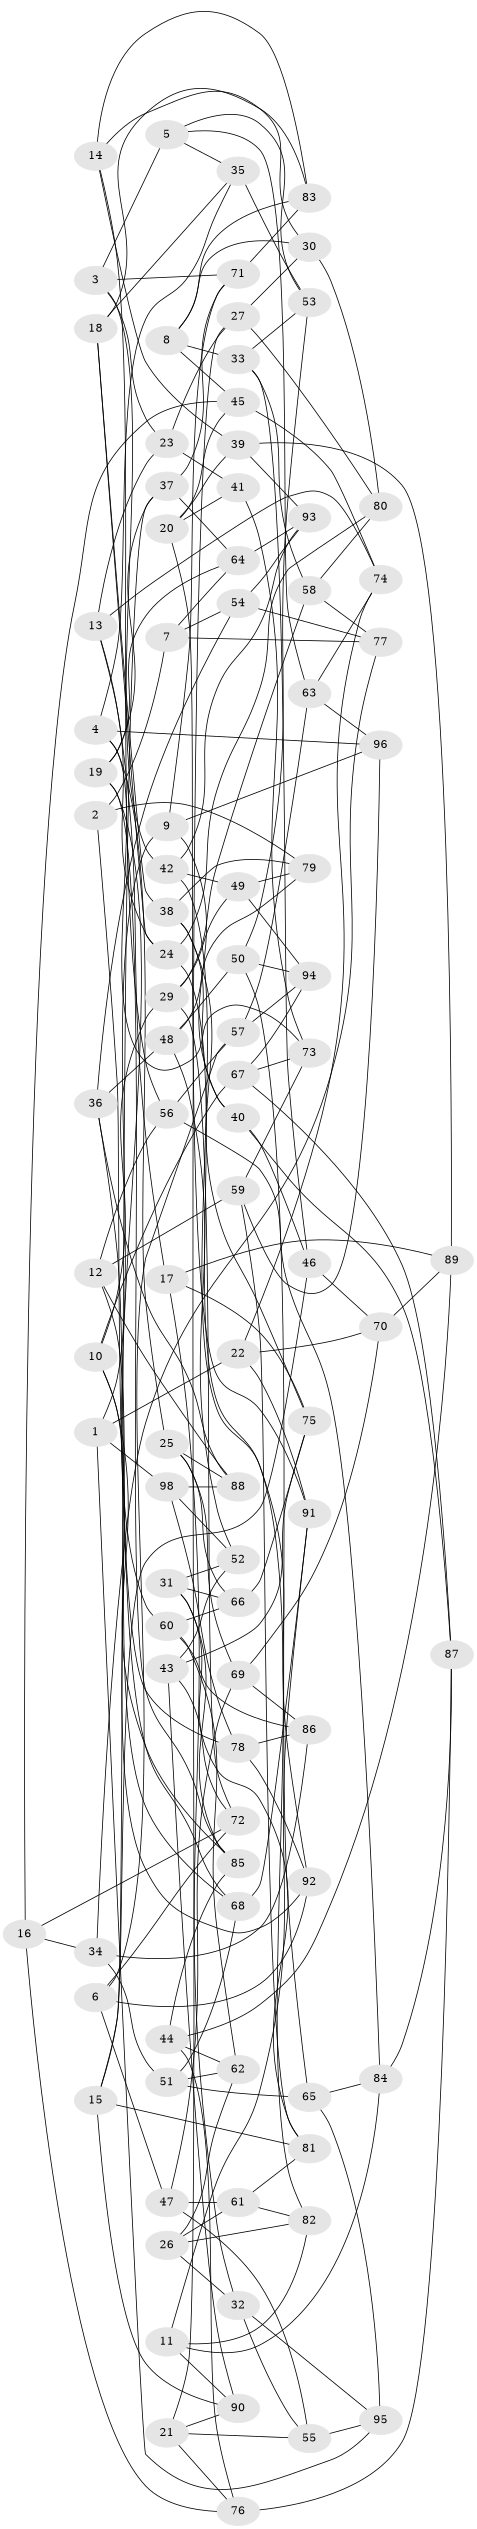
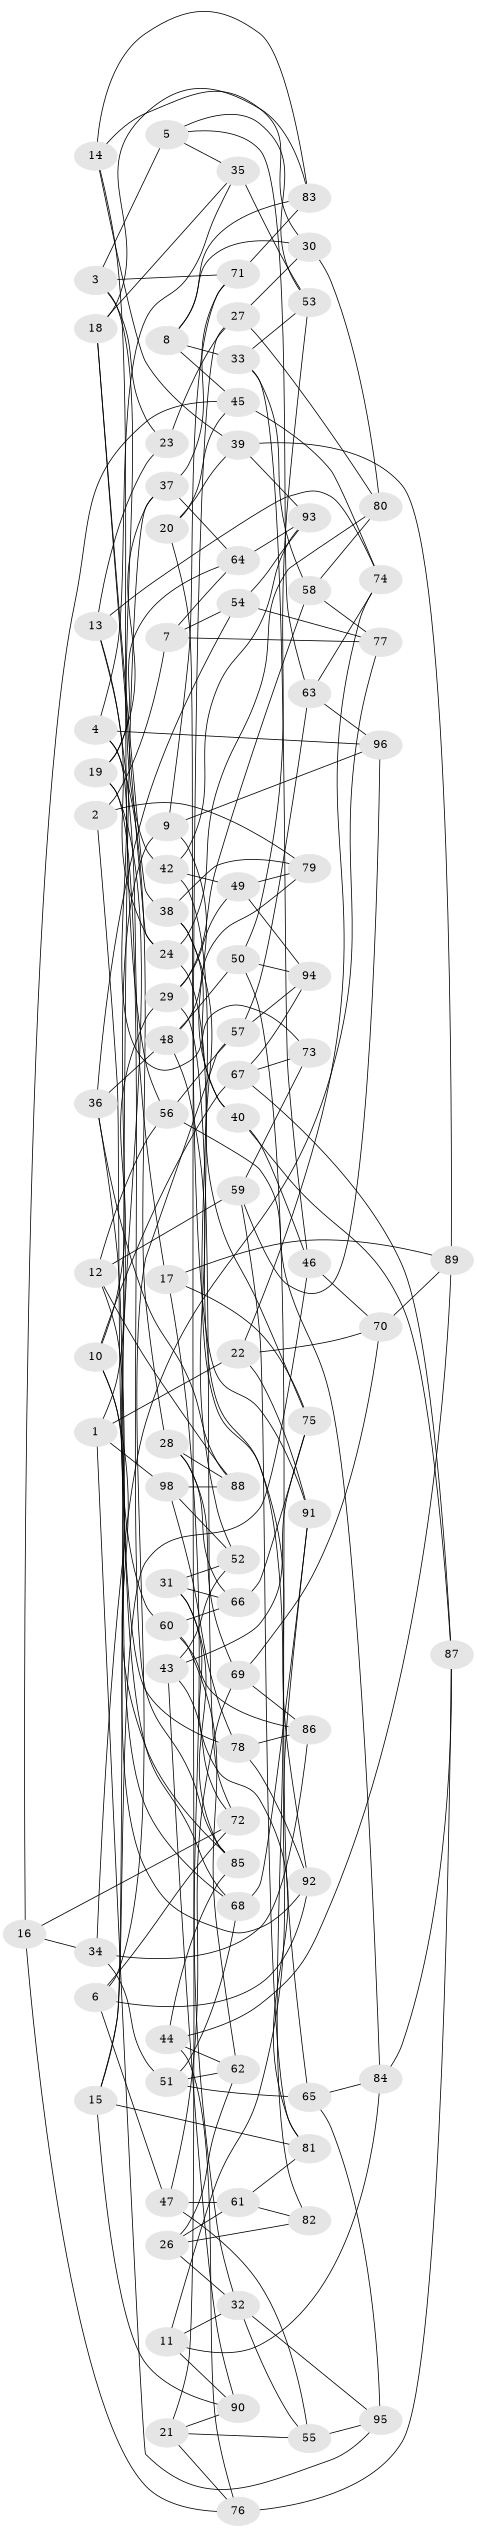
(238, 488) -> none
(167, 1444) -> (167, 1444)
(271, 2316) -> (203, 2324)
